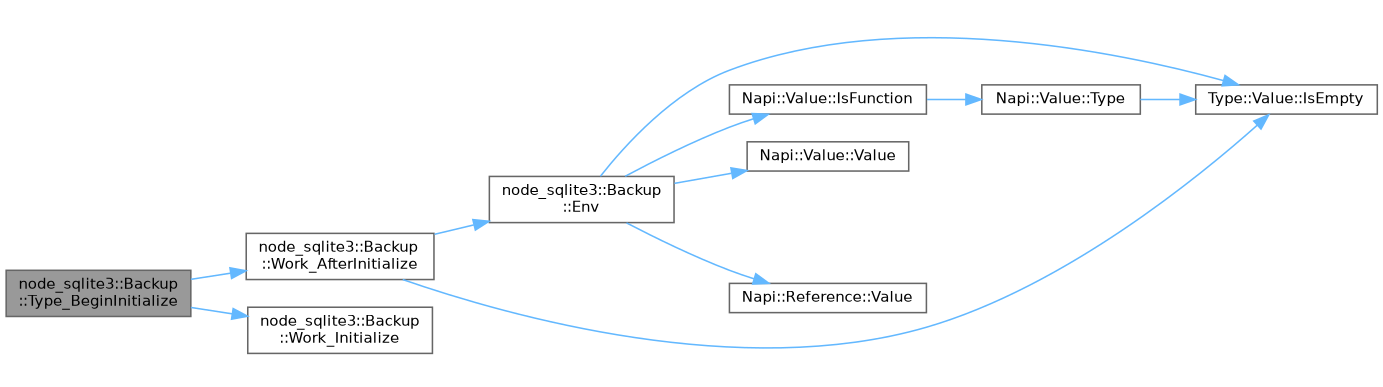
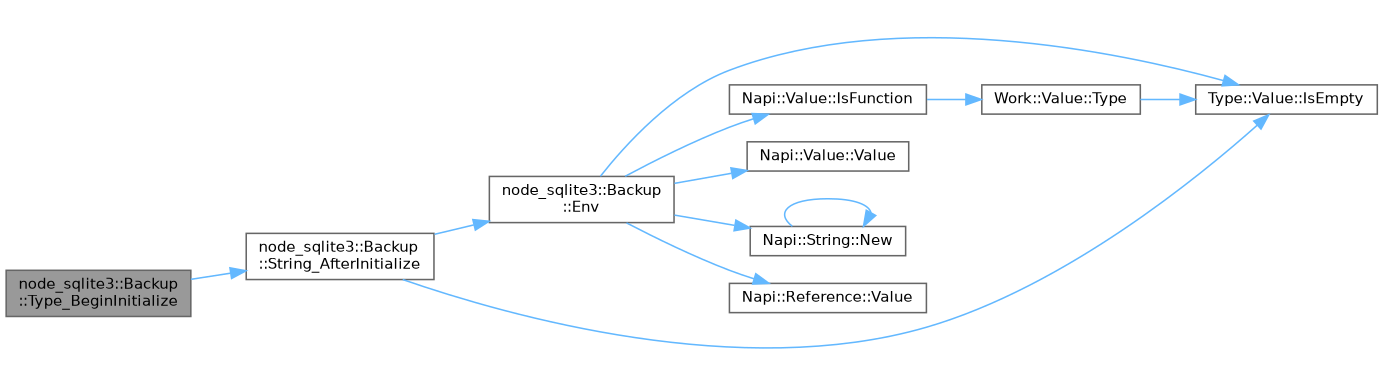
(1061, 100) -> (1061, 100)
none -> (828, 241)
(340, 256) -> (340, 256)
(340, 330) -> none
